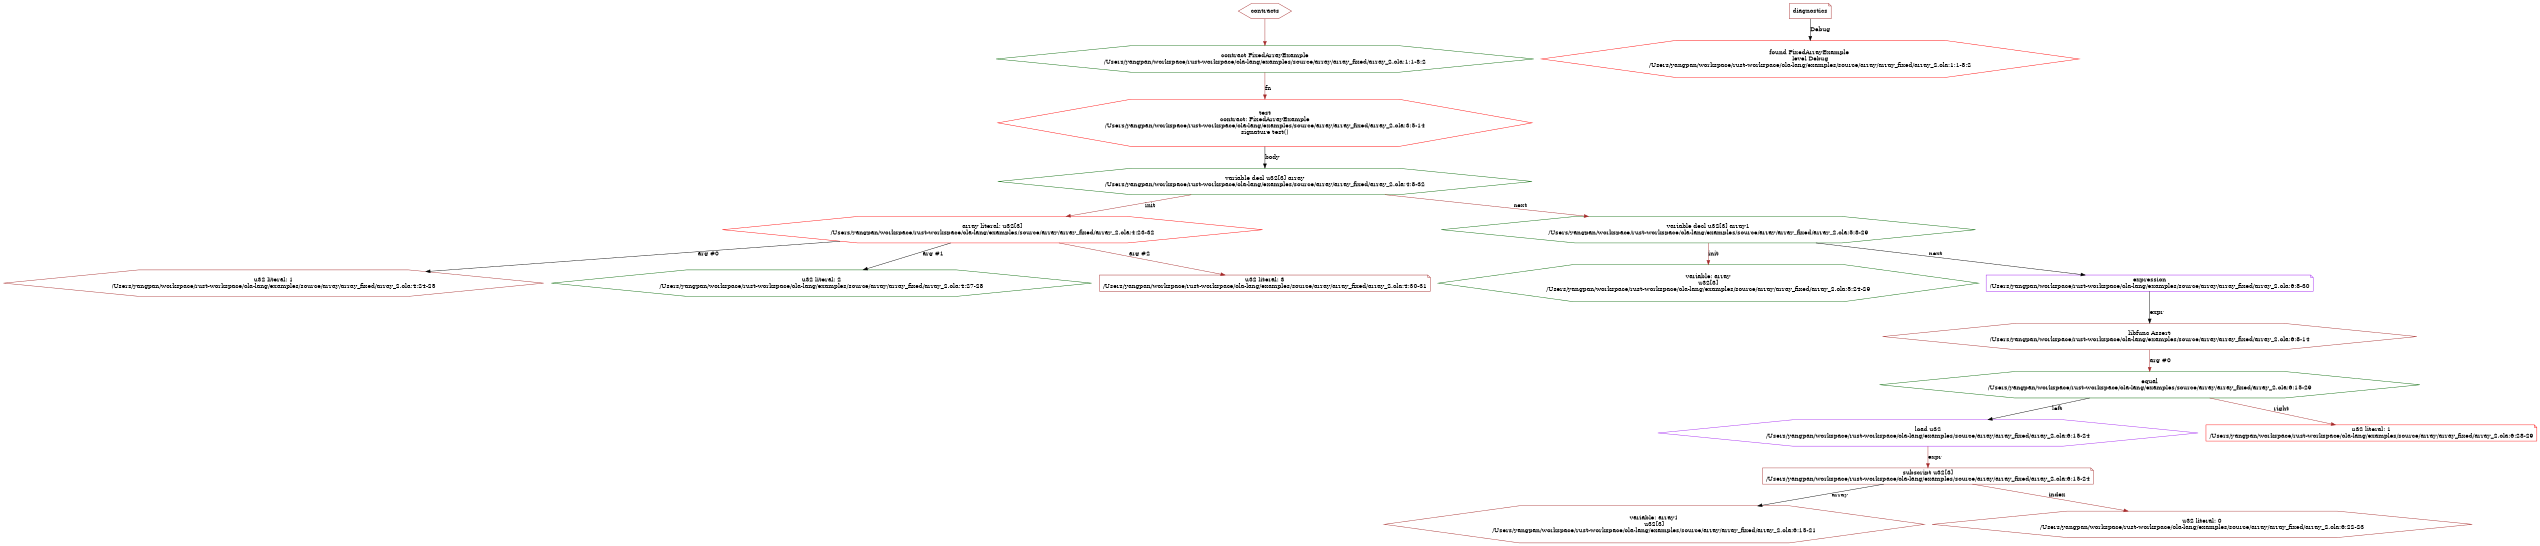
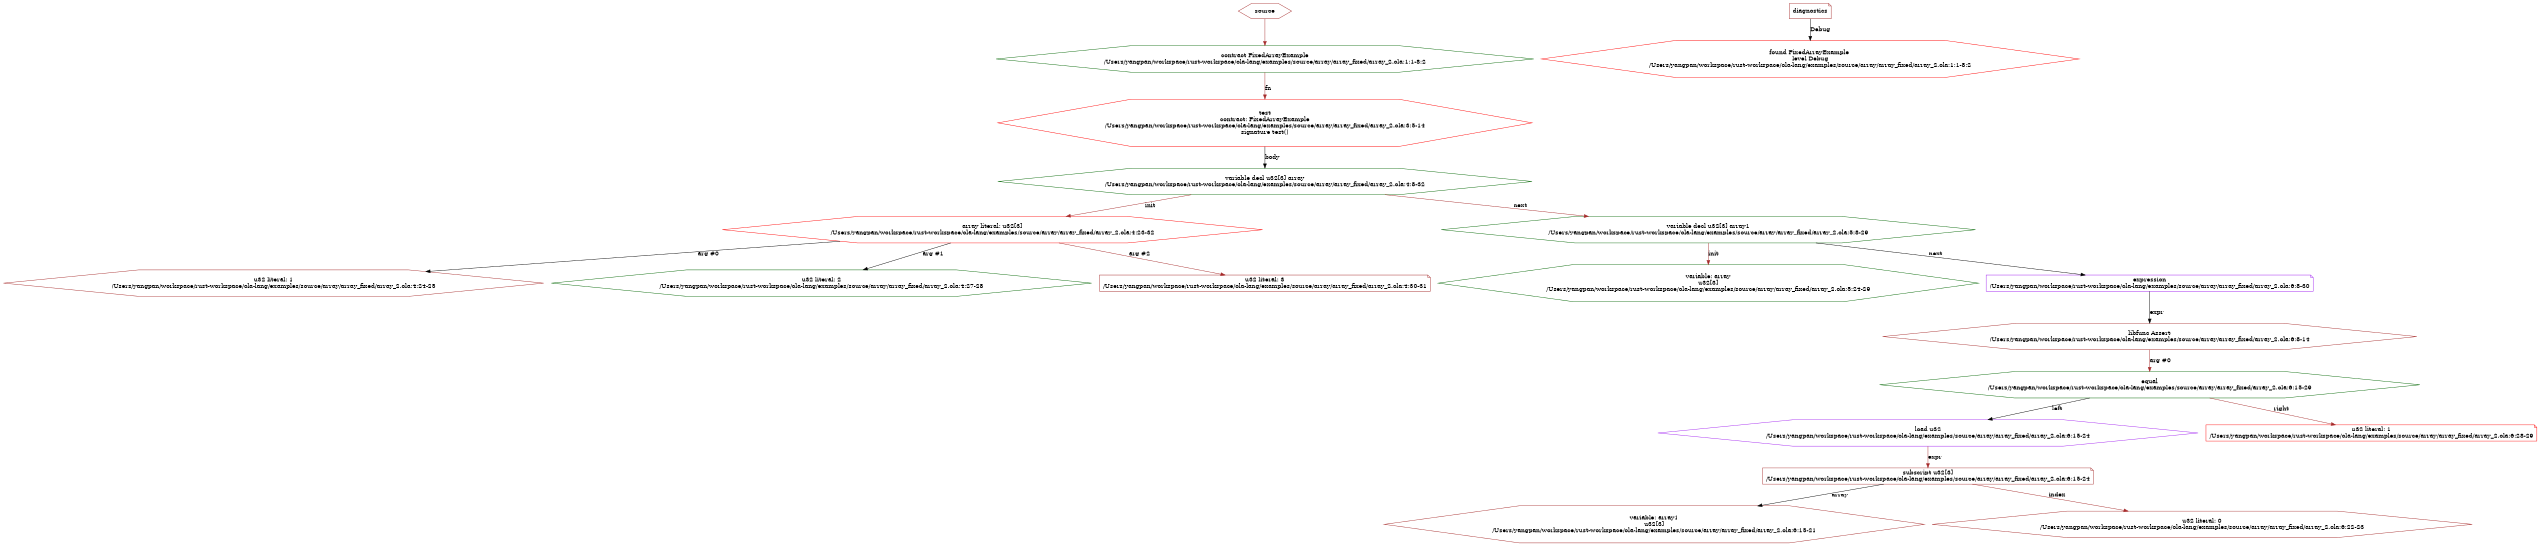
(1265, 11) -> (1265, 11)
